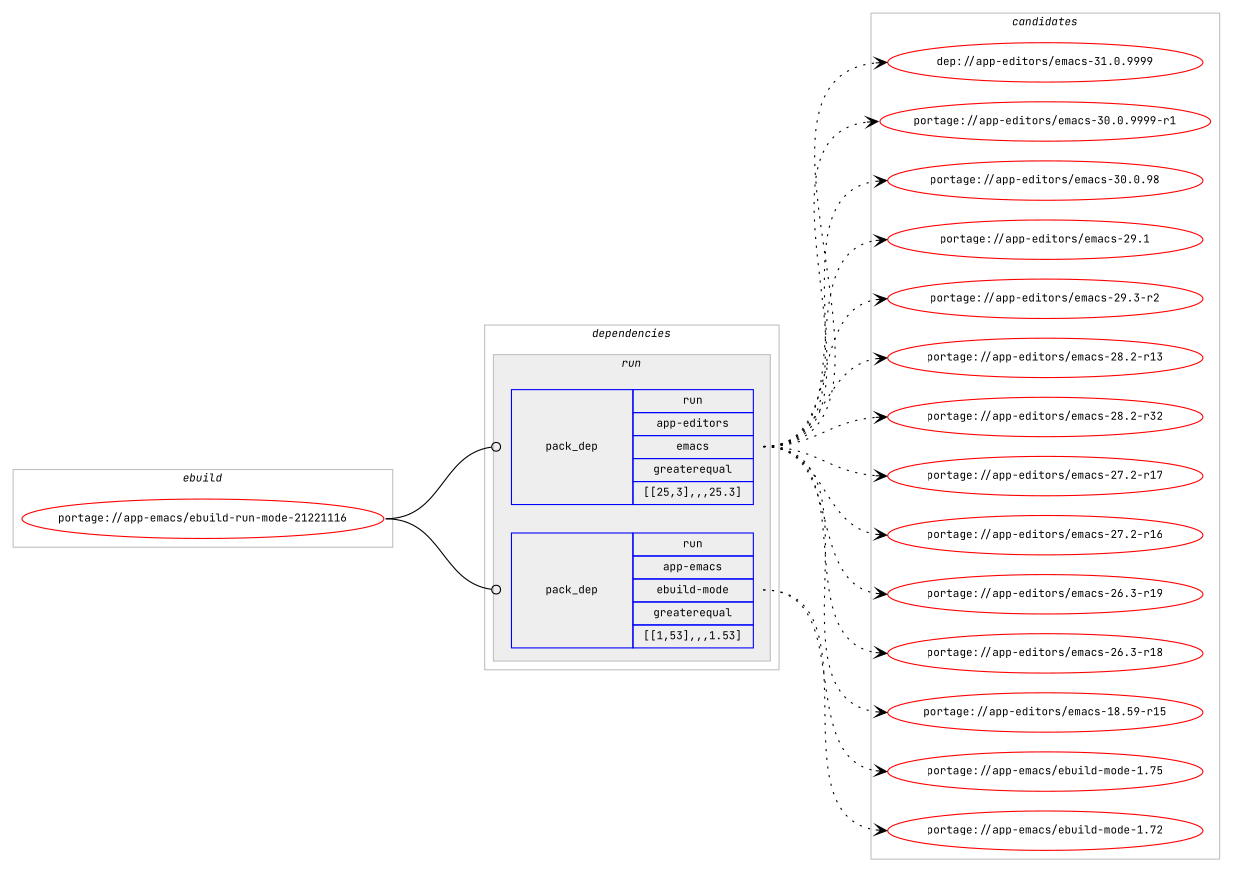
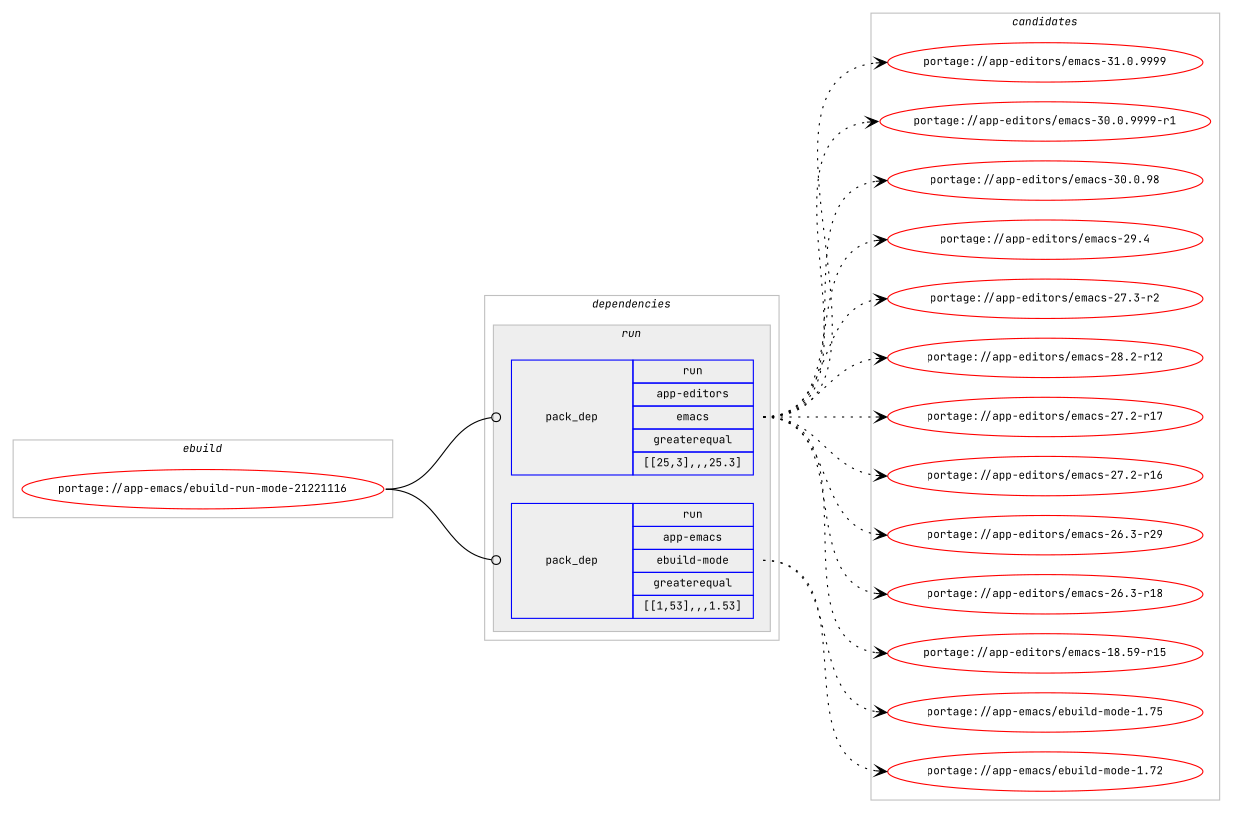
(1045, 62) -> (1045, 62)
(1045, 240) -> (1045, 240)
(1045, 299) -> (1045, 299)
(1045, 358) -> none
(1045, 417) -> (1045, 358)
(1045, 594) -> (1045, 535)
